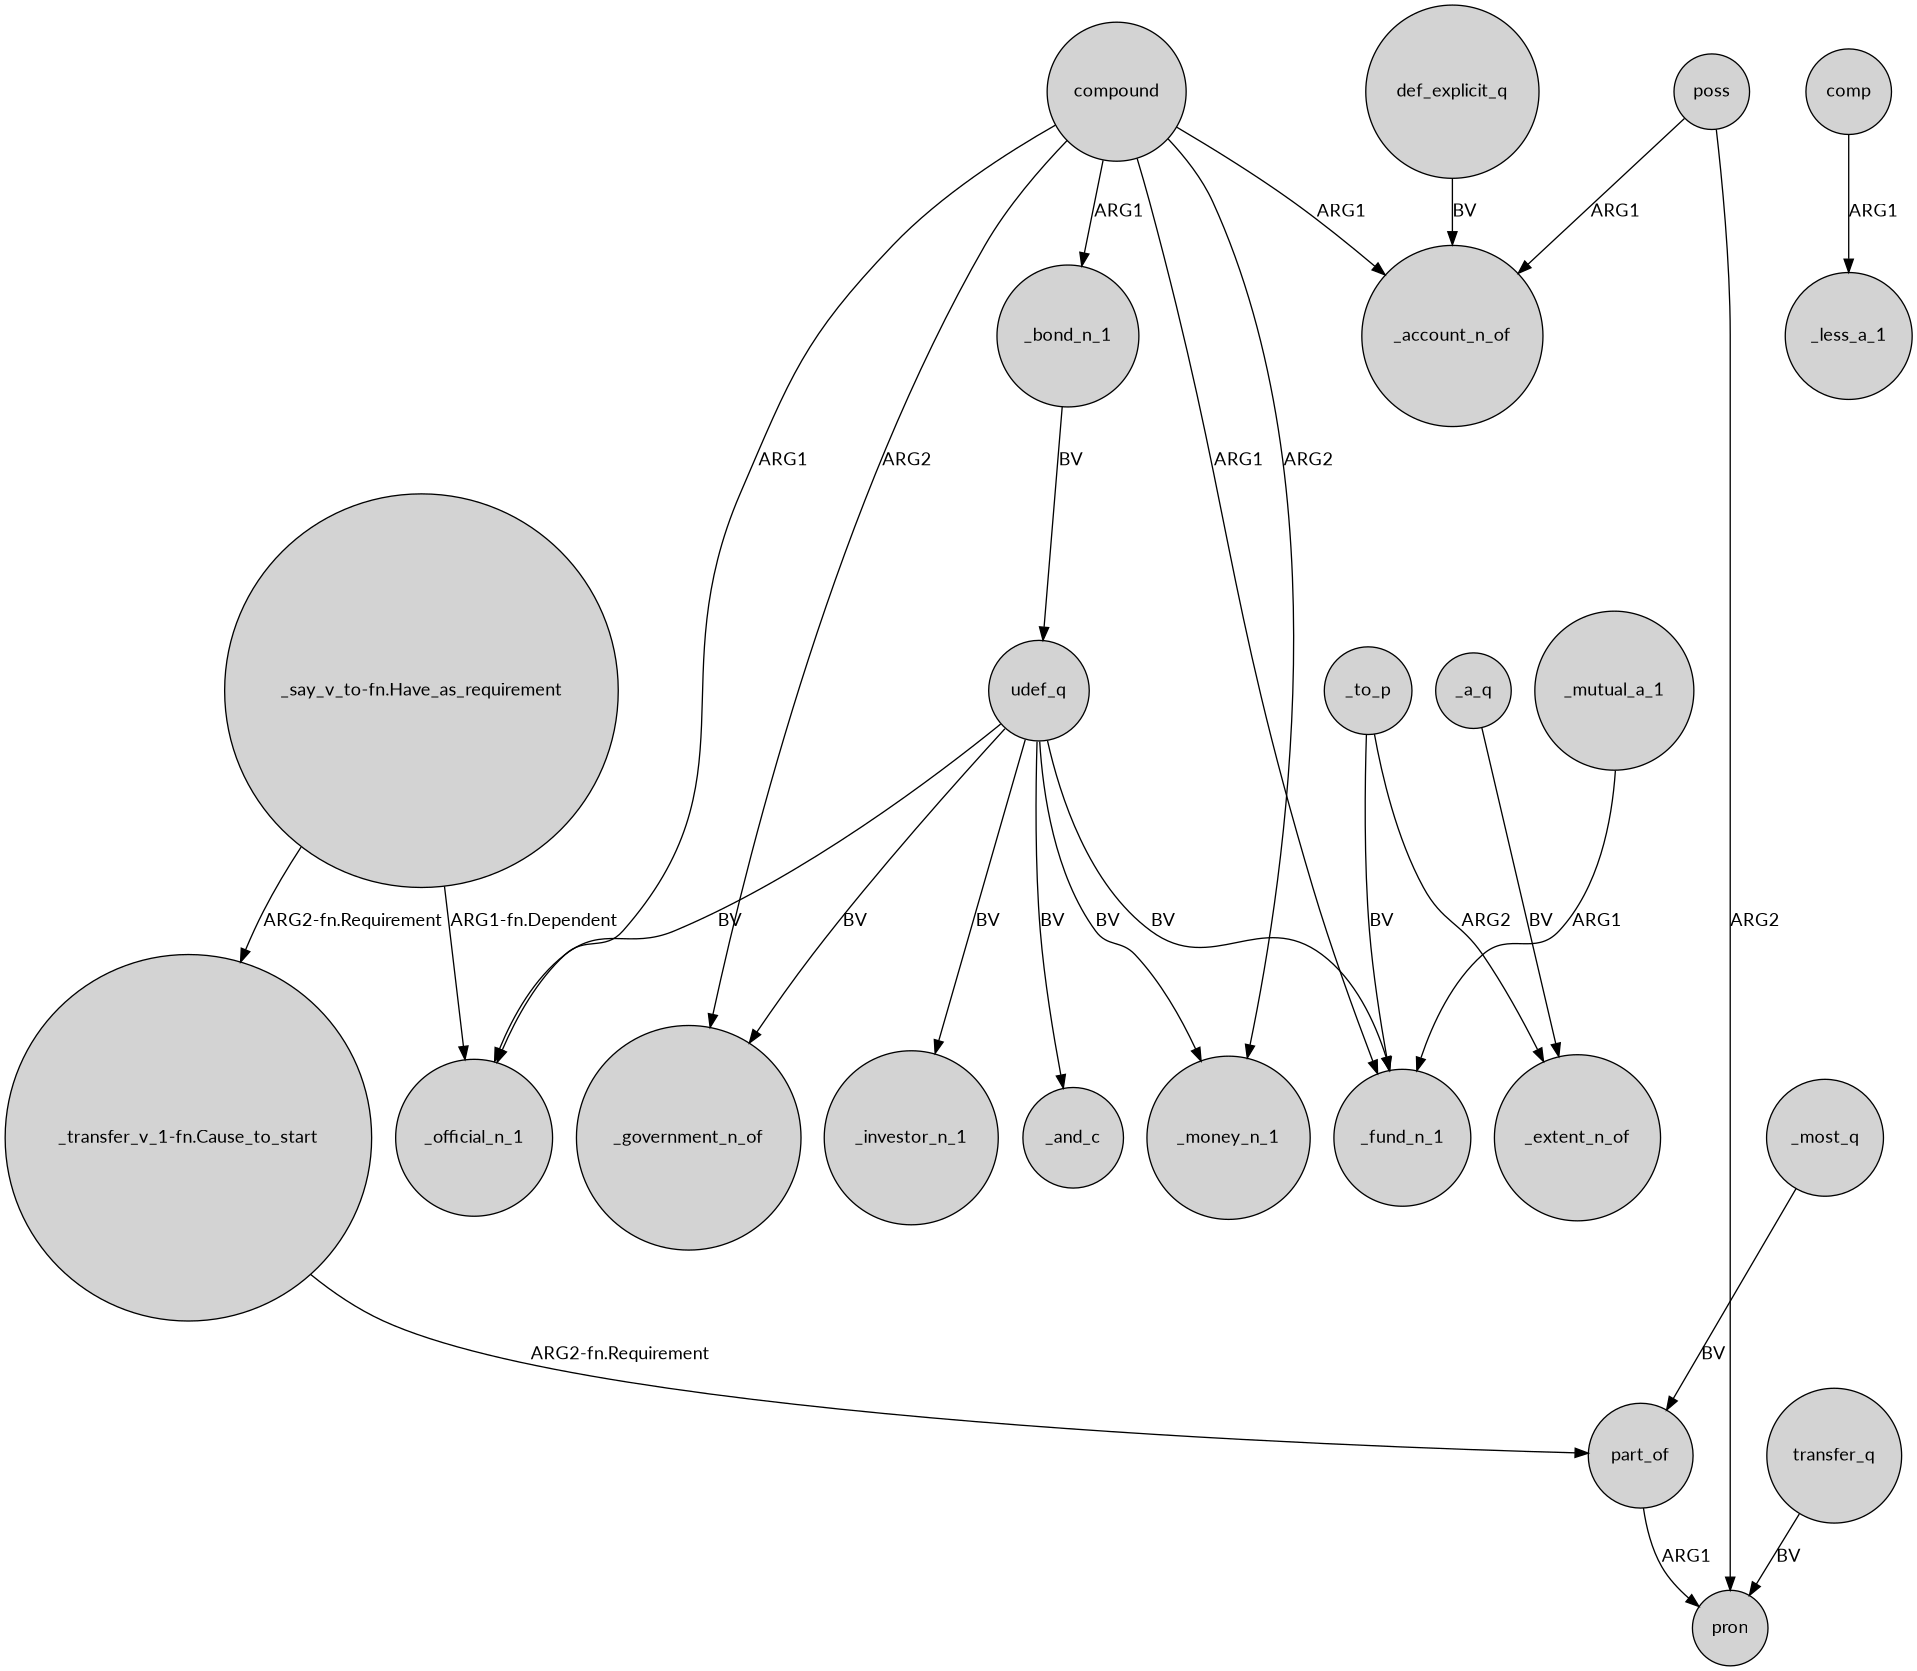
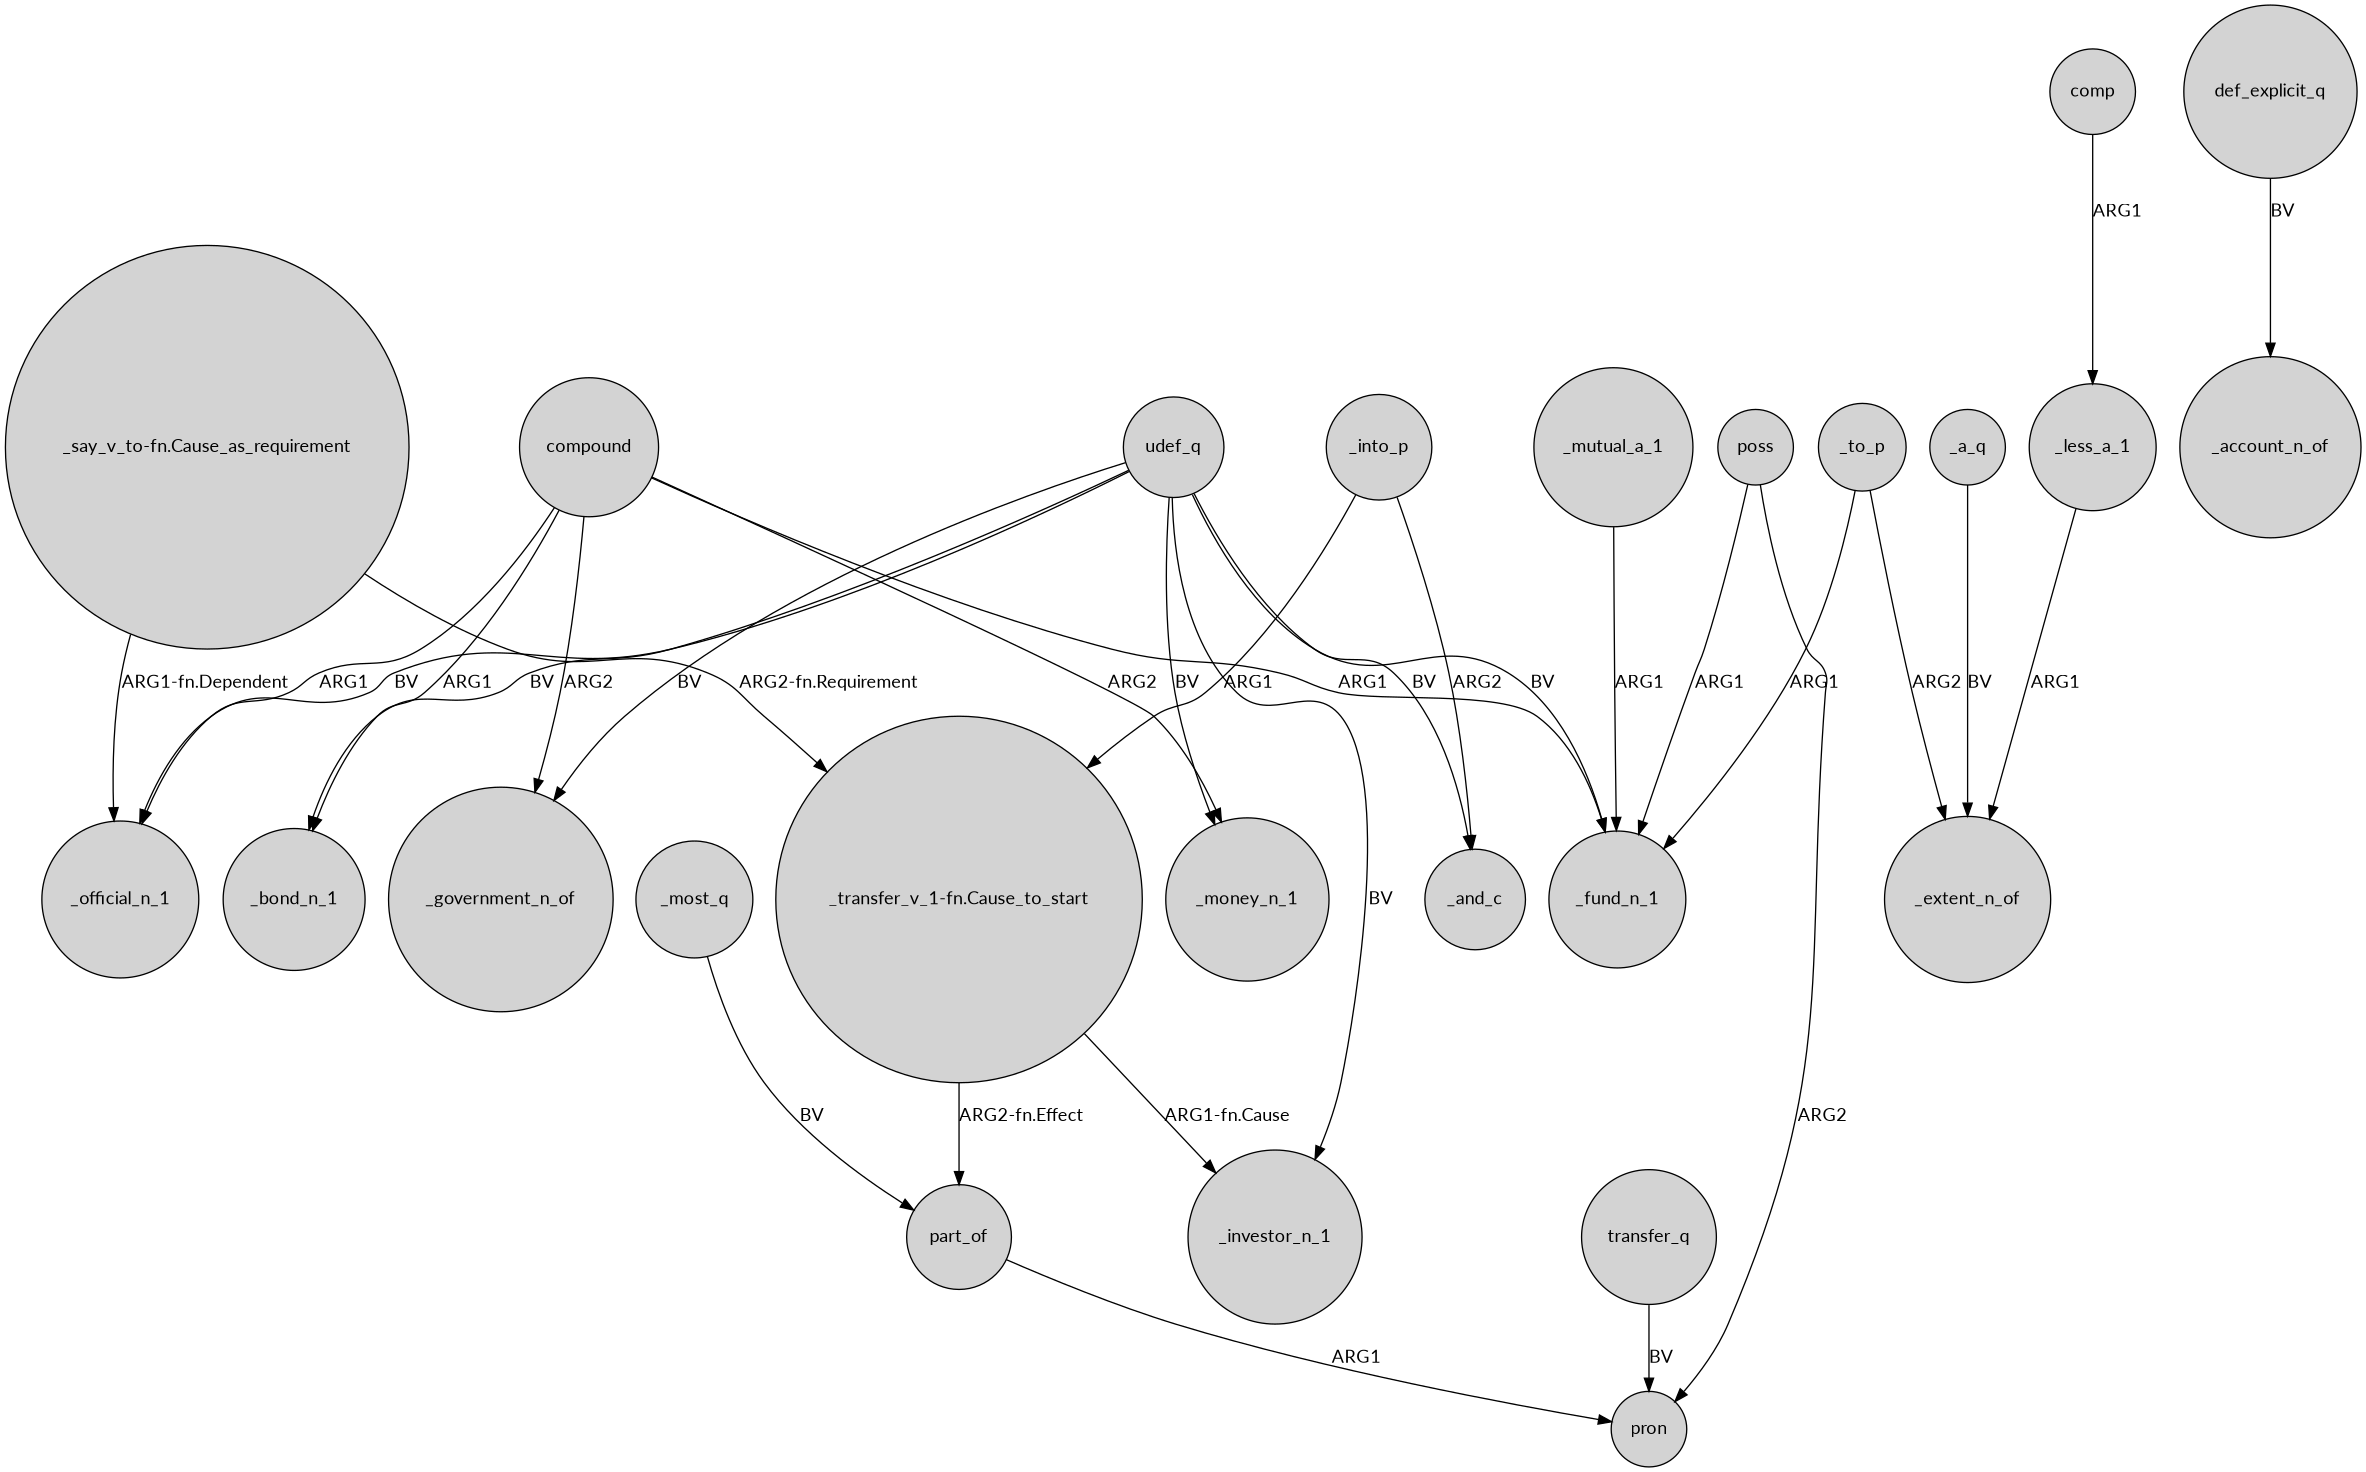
(1606, 191) -> (1702, 655)
(1279, 192) -> none
none -> (1379, 447)
(1053, 517) -> (544, 668)
none -> (2035, 657)
(421, 691) -> (207, 447)
(1382, 921) -> (1815, 683)
none -> (1145, 1098)
(620, 1354) -> (1022, 1116)
